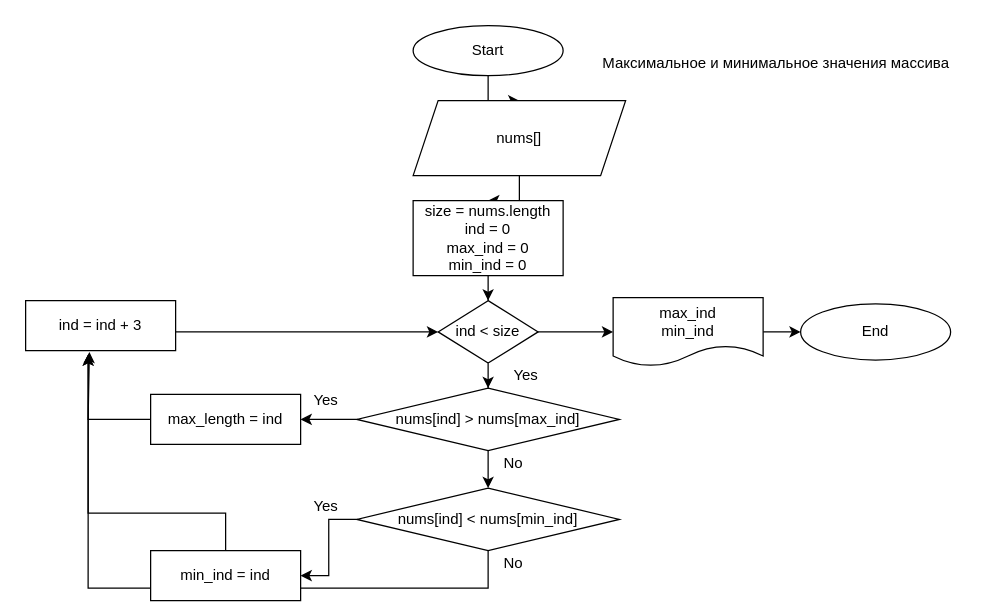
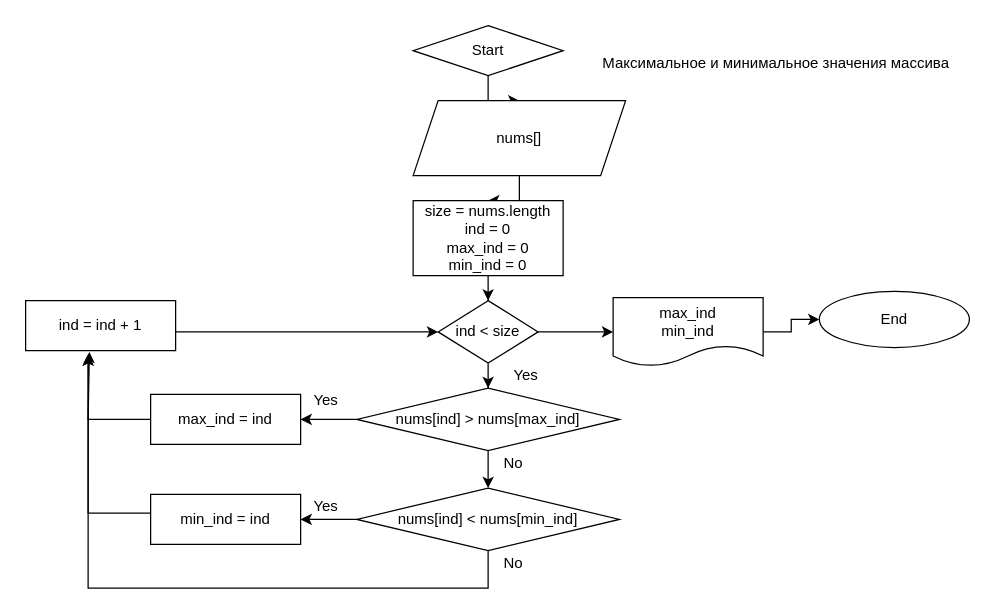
(488, 51) -> (488, 51)
(101, 326) -> (101, 326)
(876, 332) -> (894, 319)
(226, 419) -> (226, 419)
(226, 576) -> (226, 519)
